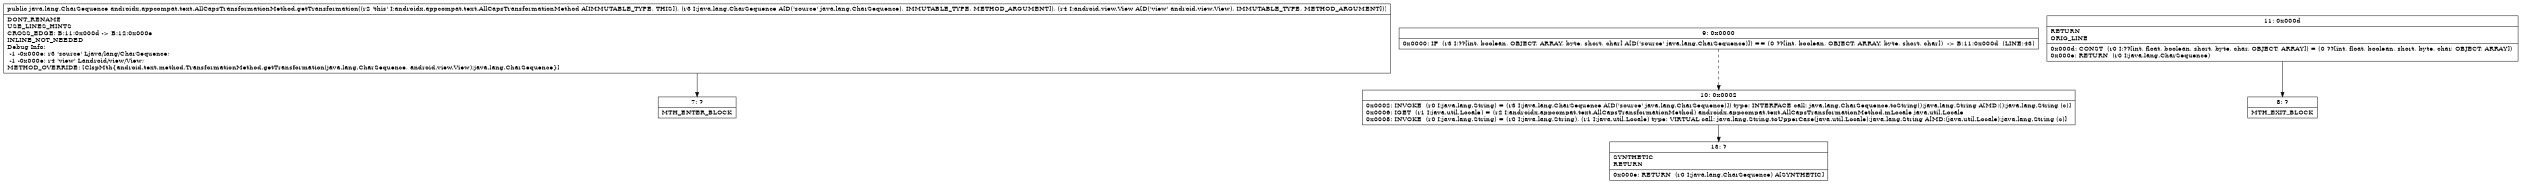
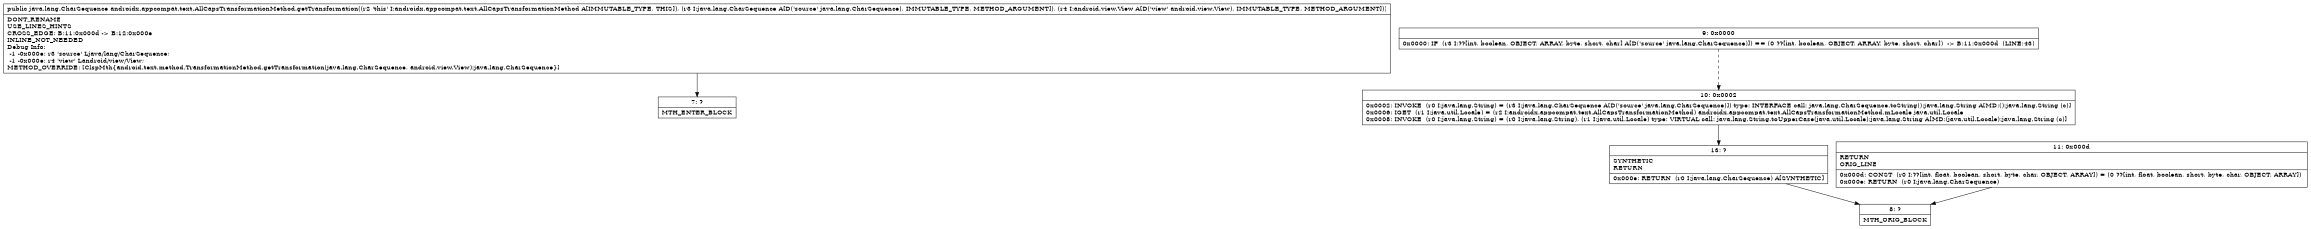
(2282, 113) -> (1895, 220)
none -> (1821, 193)
